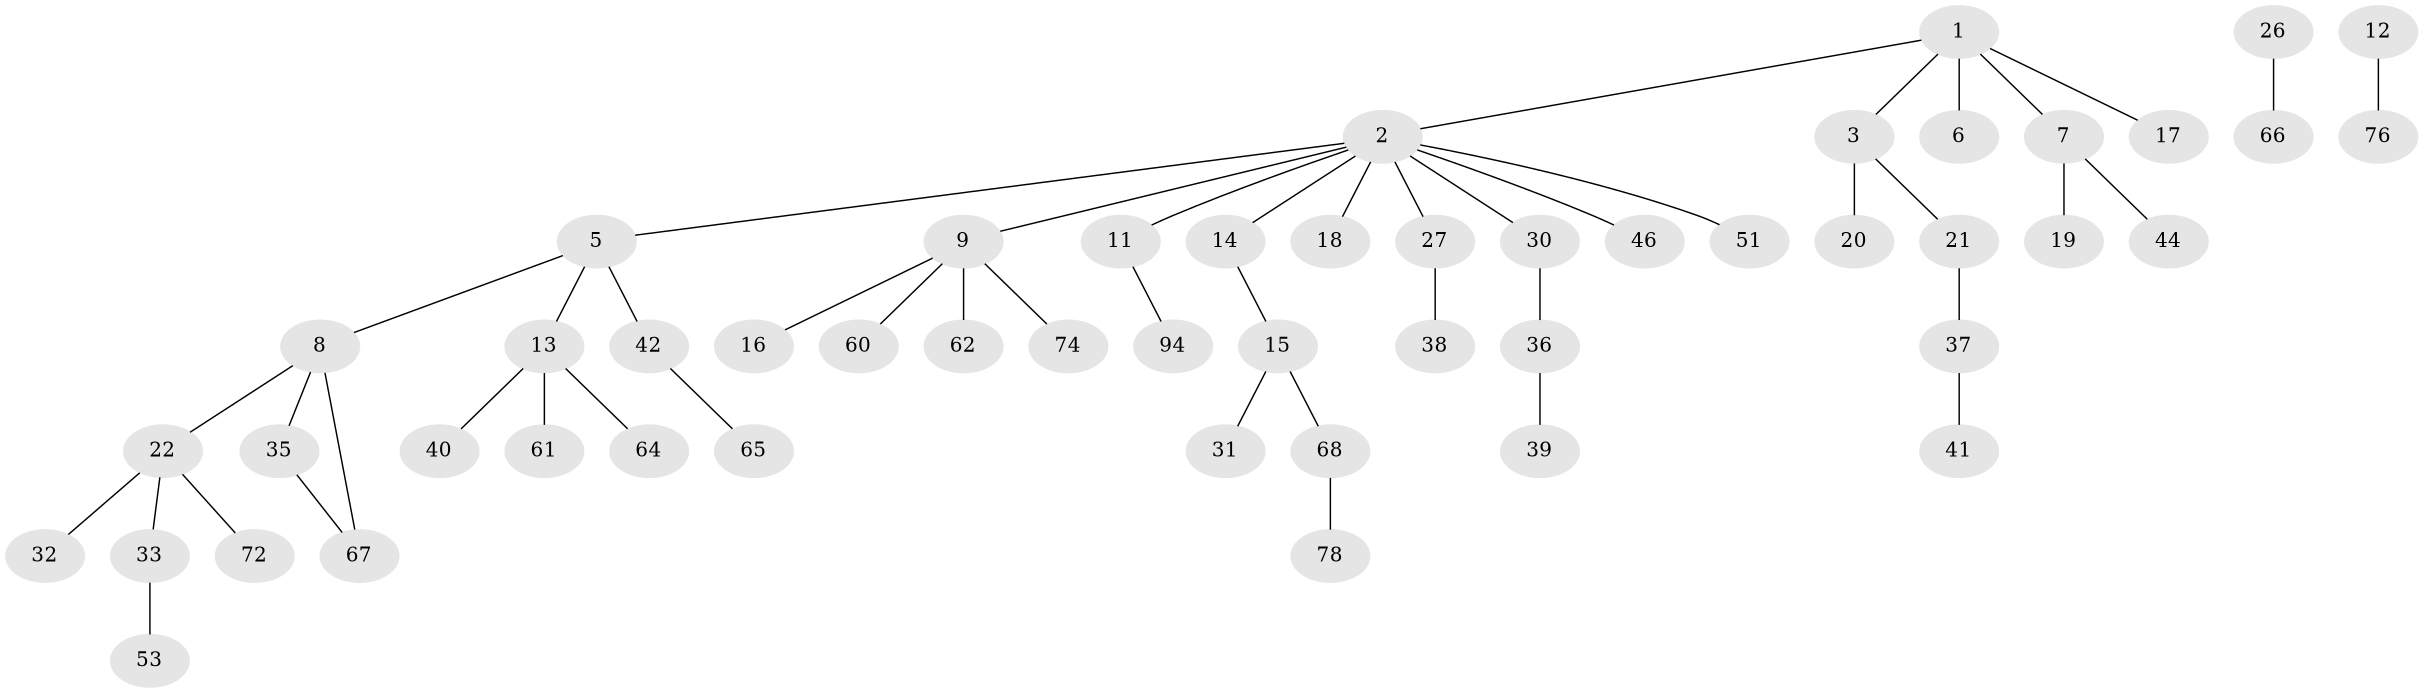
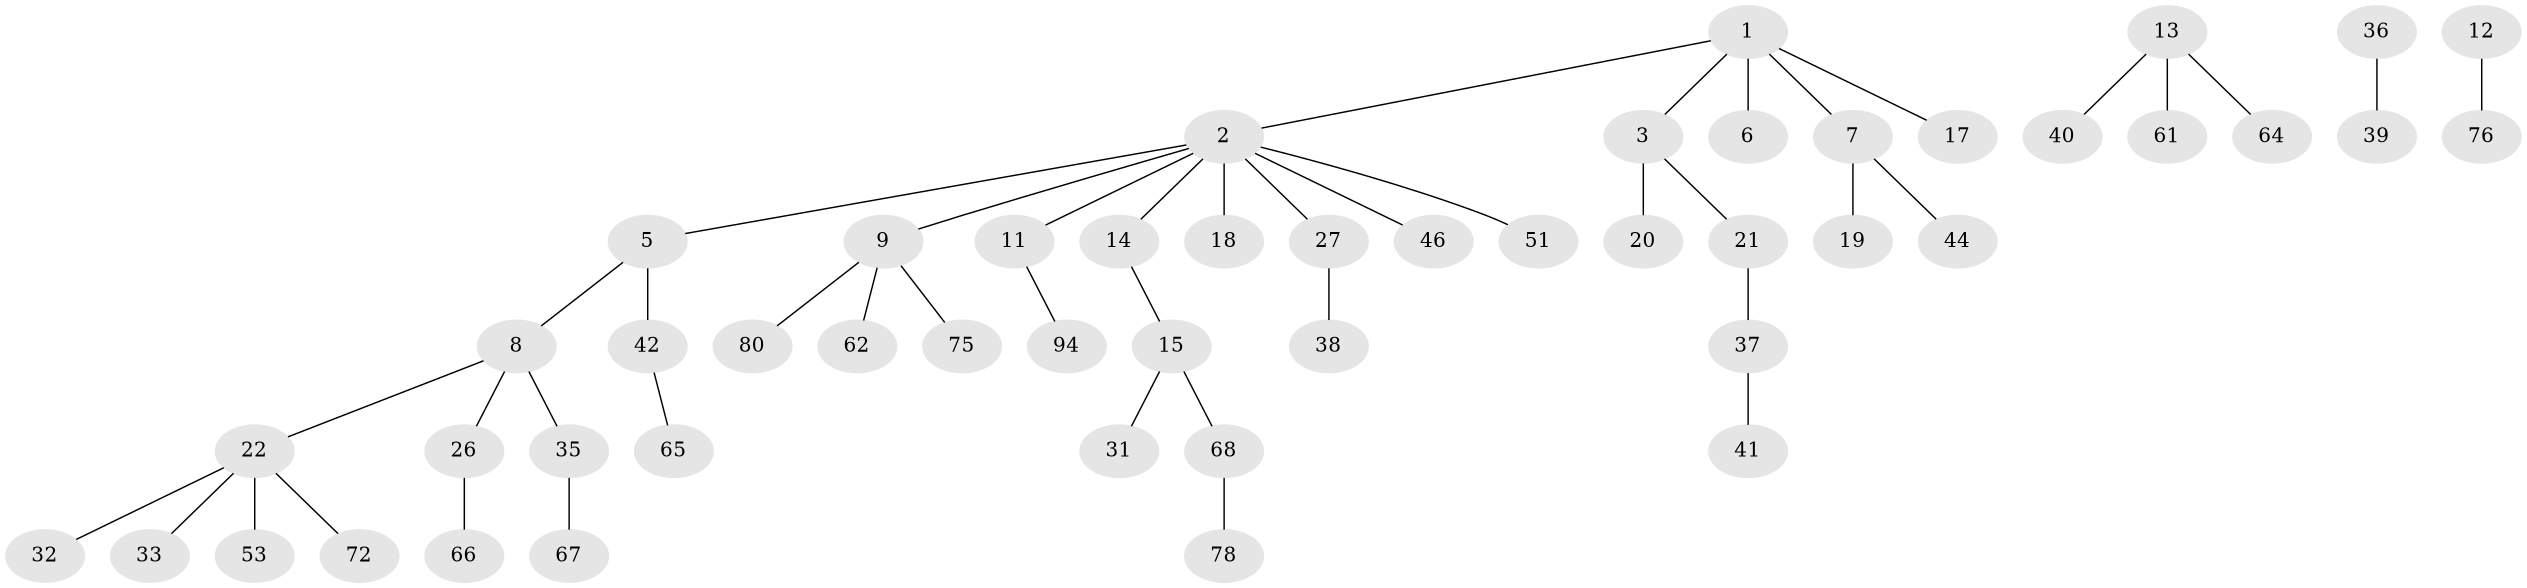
(1540, 242) -> none
(571, 294) -> none
(754, 346) -> none
(859, 346) -> (753, 346)
(1068, 346) -> (962, 346)
(340, 451) -> (490, 399)
(150, 609) -> (255, 504)
